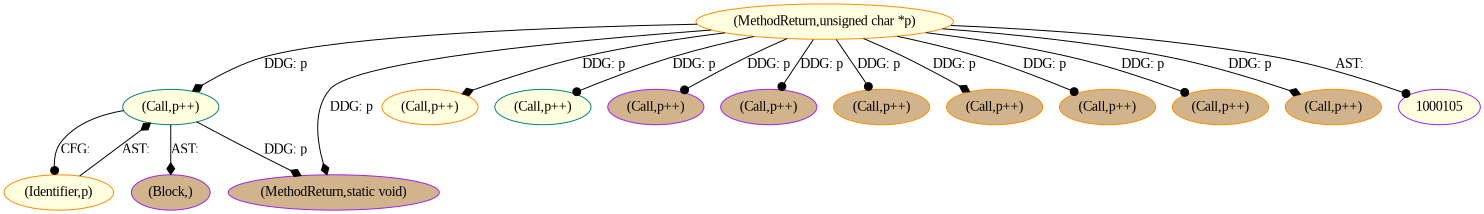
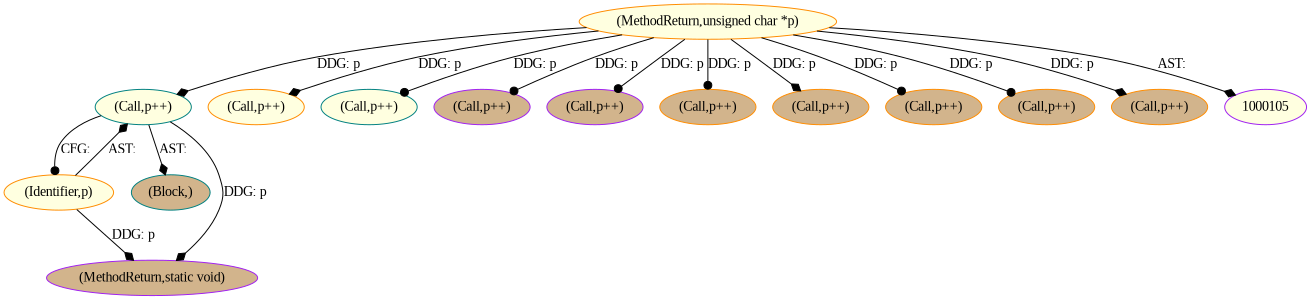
(1179, 43) -> (1029, 46)
(480, 53) -> (101, 231)
(171, 192) -> (171, 192)
